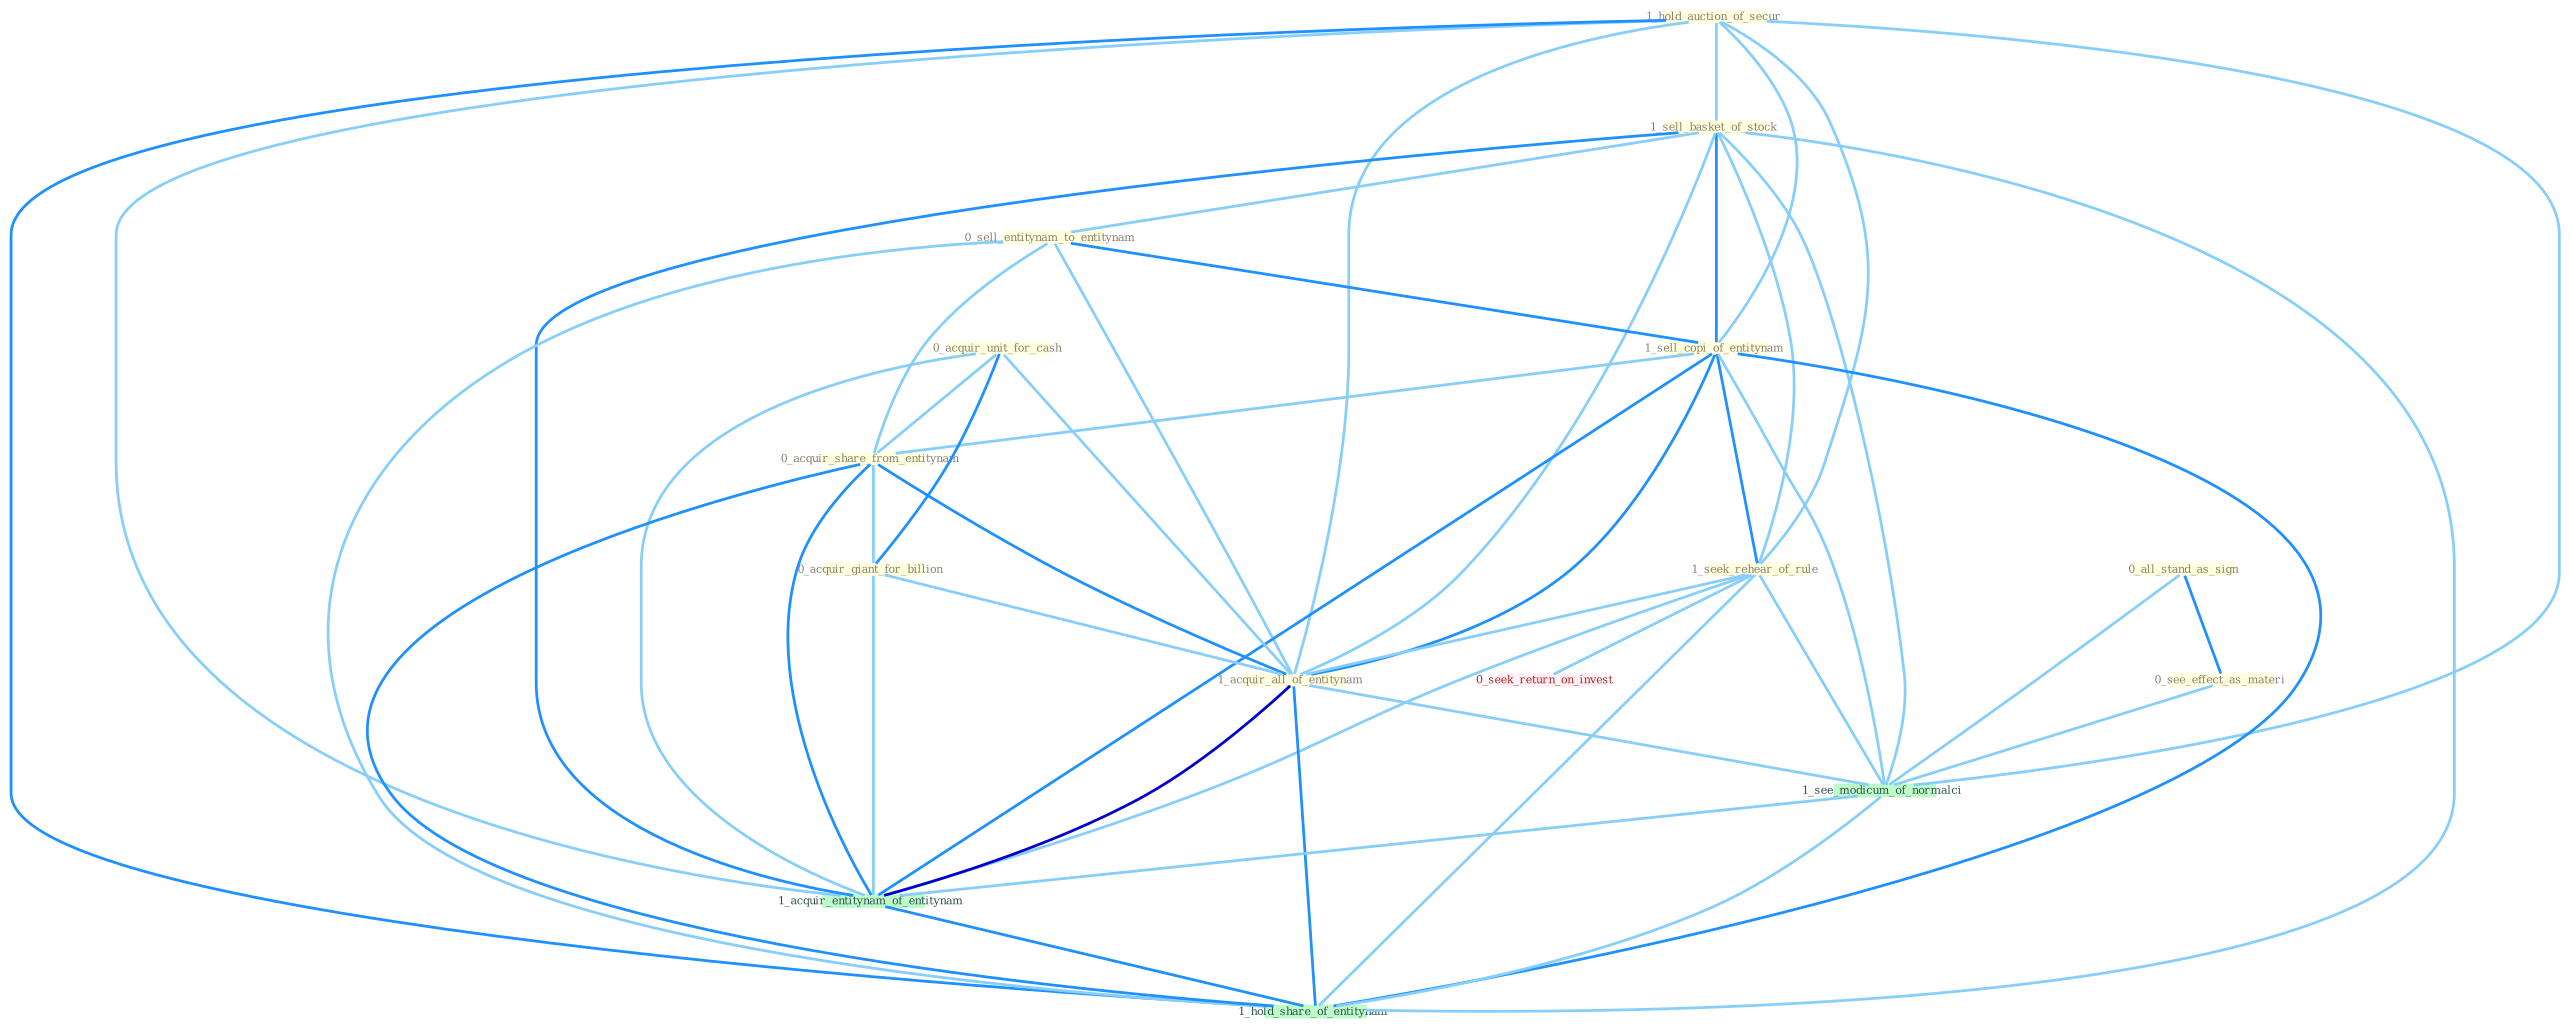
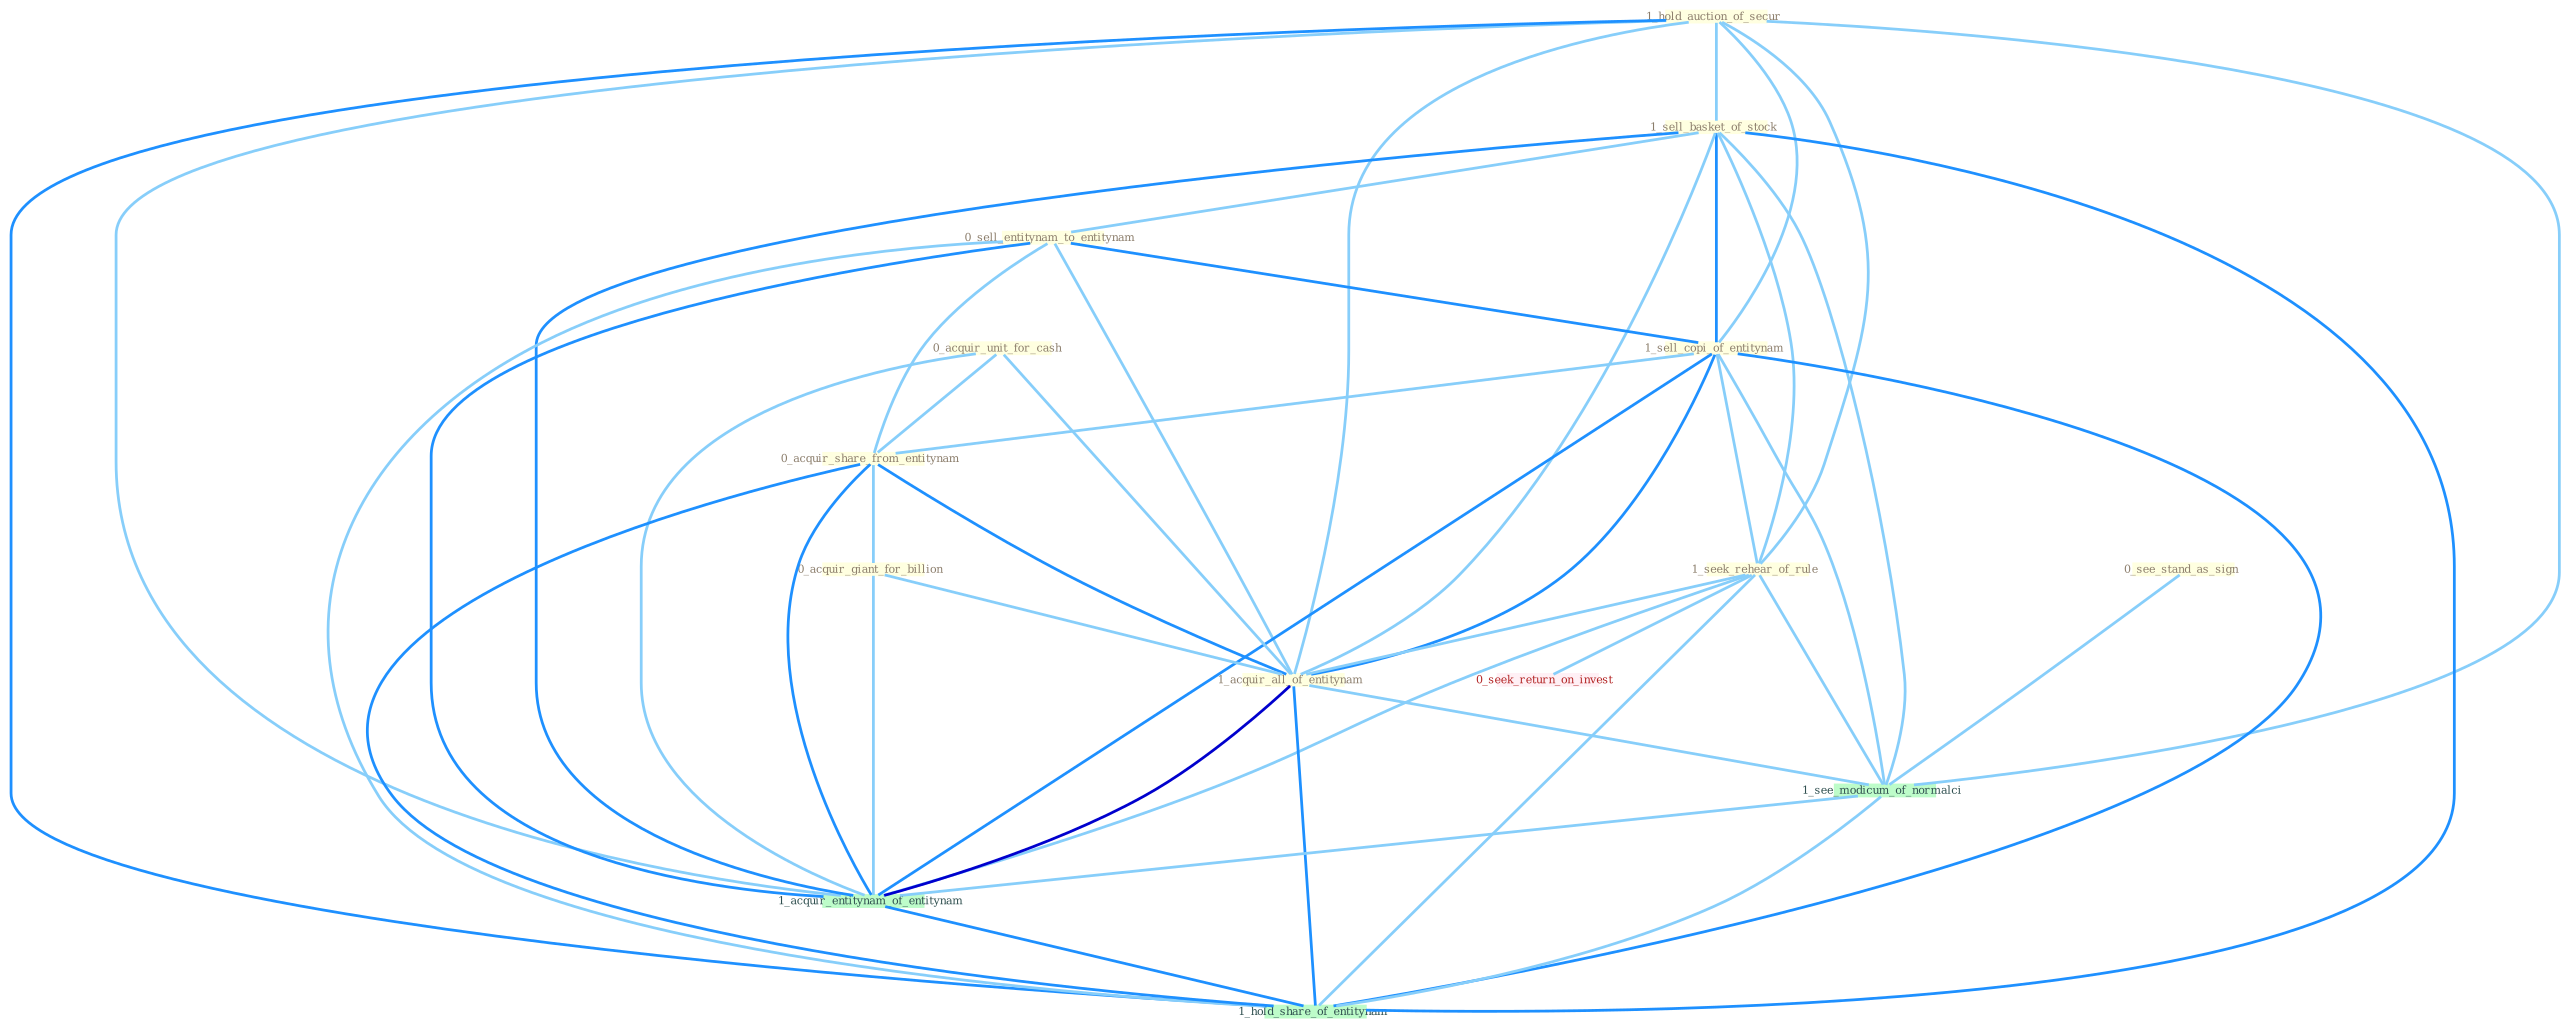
(1737, 459) -> (1737, 459)
(948, 465) -> none
none -> (431, 484)
(2183, 569) -> (2183, 569)
(2222, 680) -> none
(2448, 807) -> (2448, 807)
